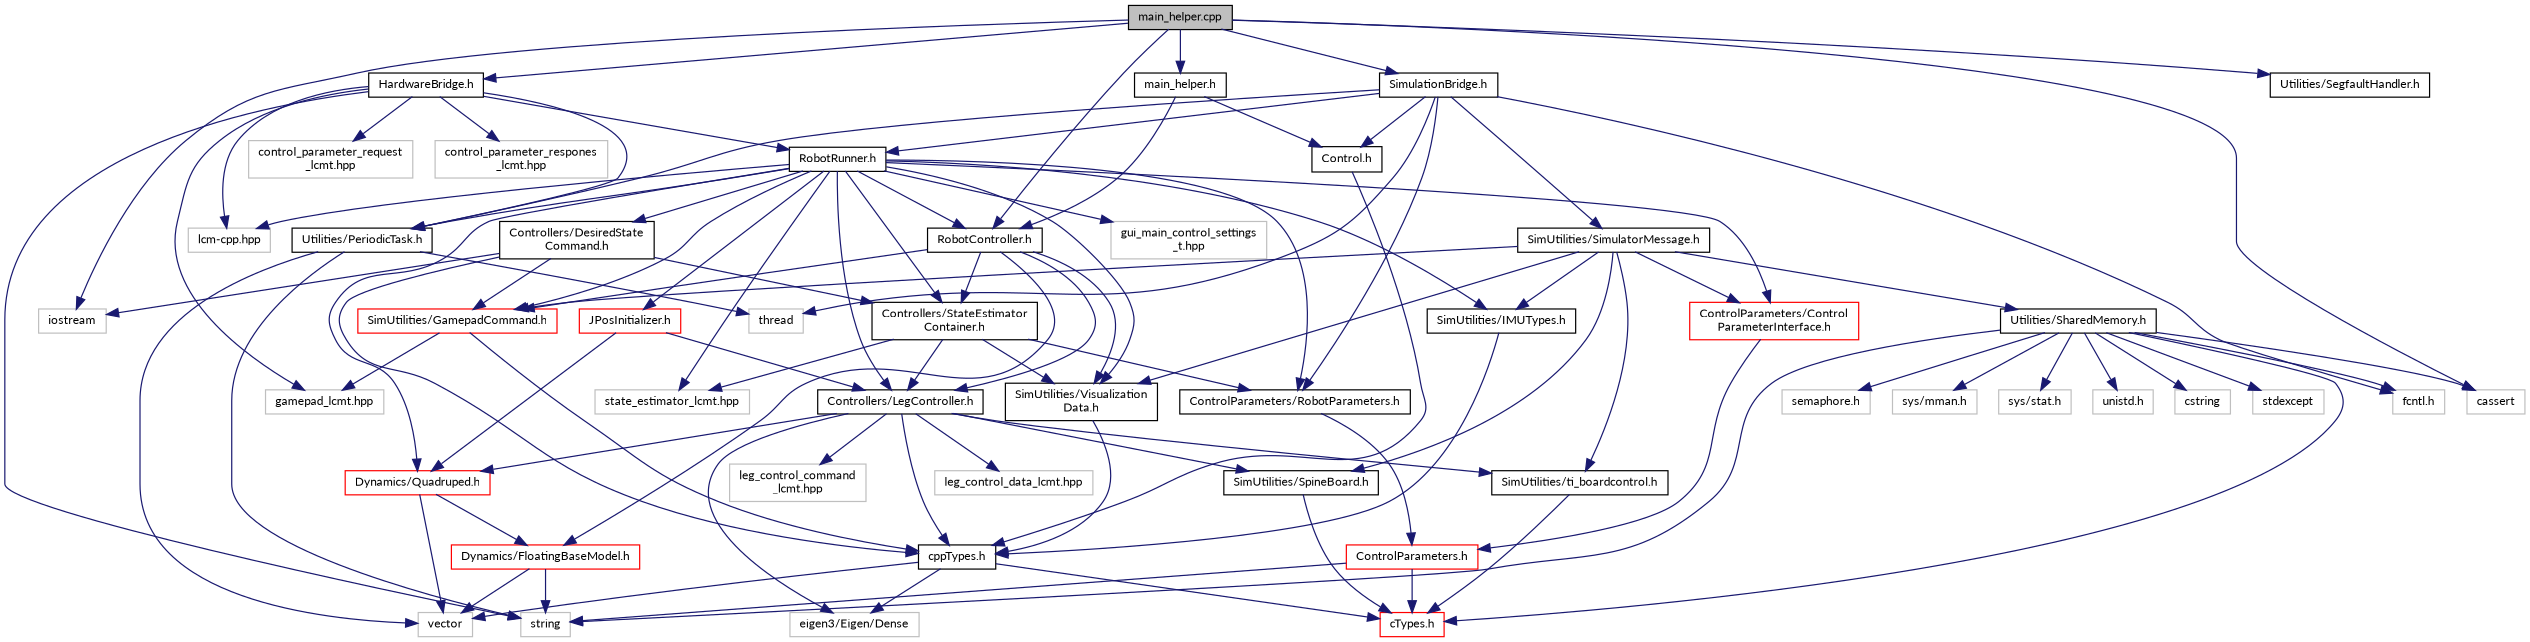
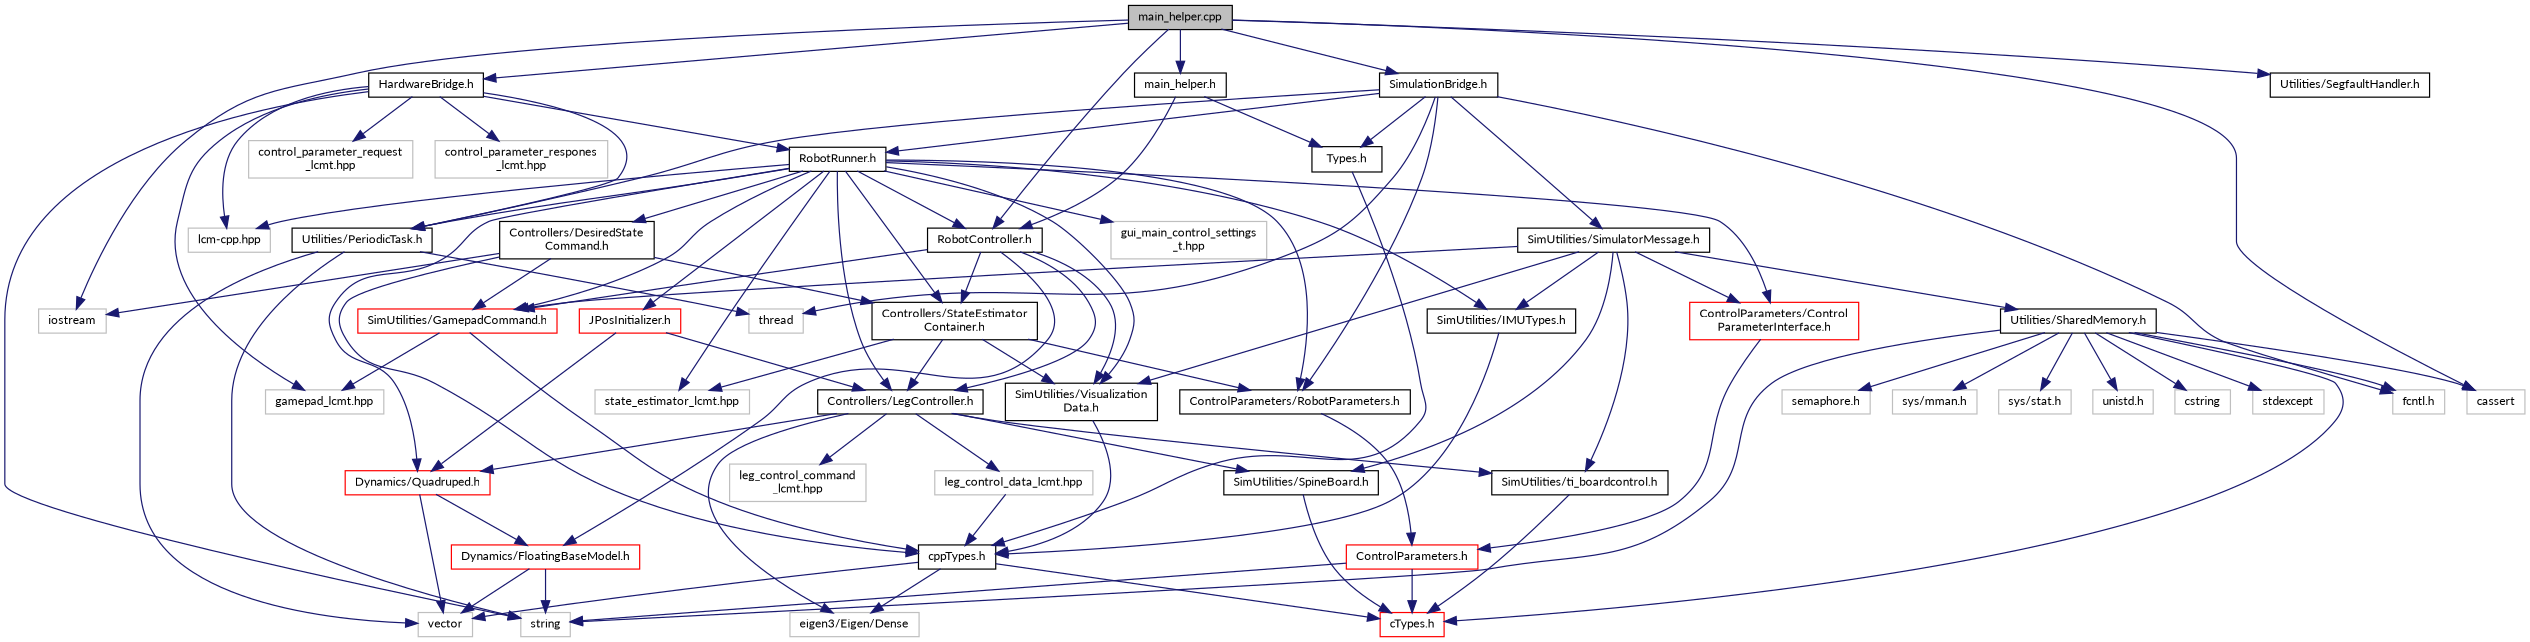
(1347, 159) -> (1347, 159)
(915, 477) -> (989, 515)
